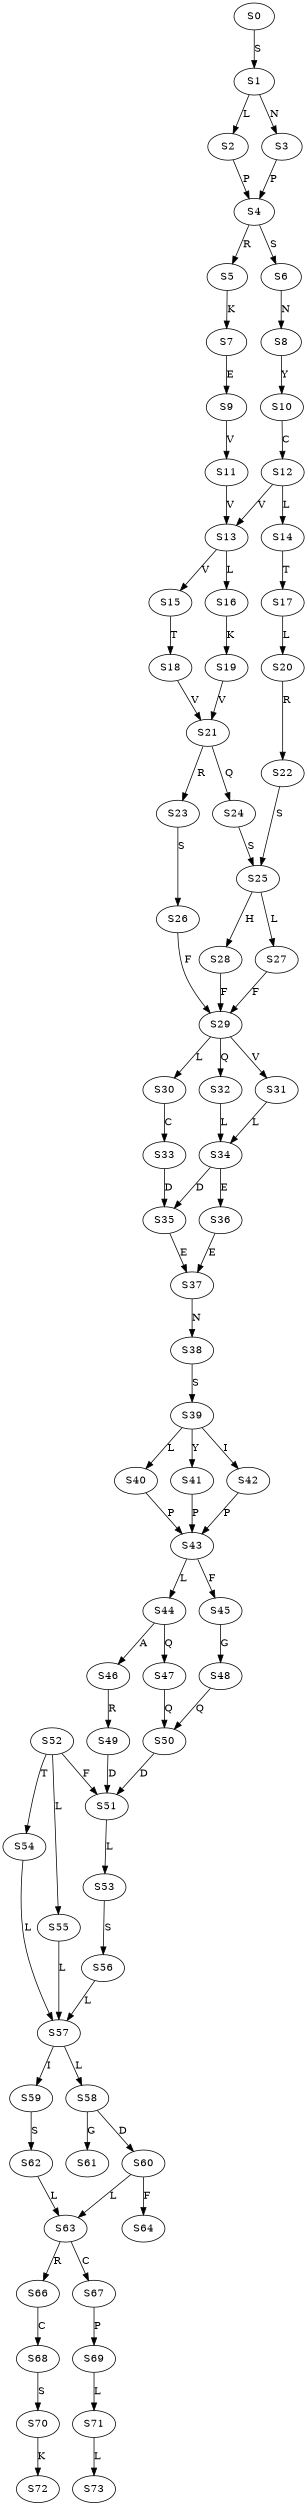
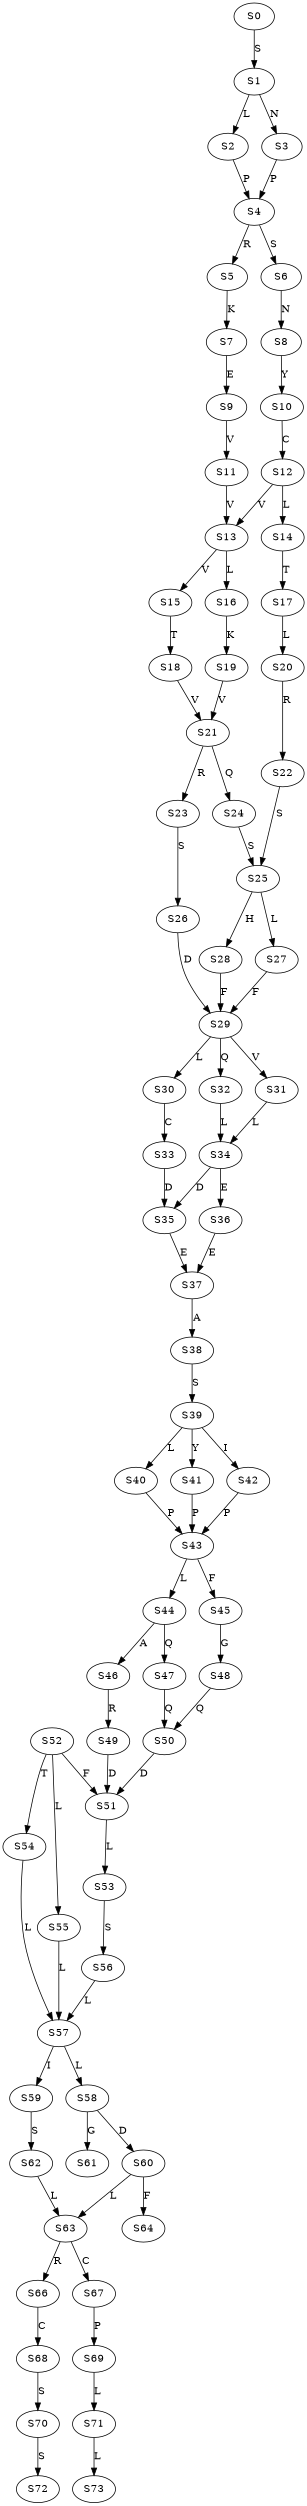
(188, 960) -> (188, 960)
(197, 1318) -> (197, 1318)
(42, 2457) -> (42, 2457)
